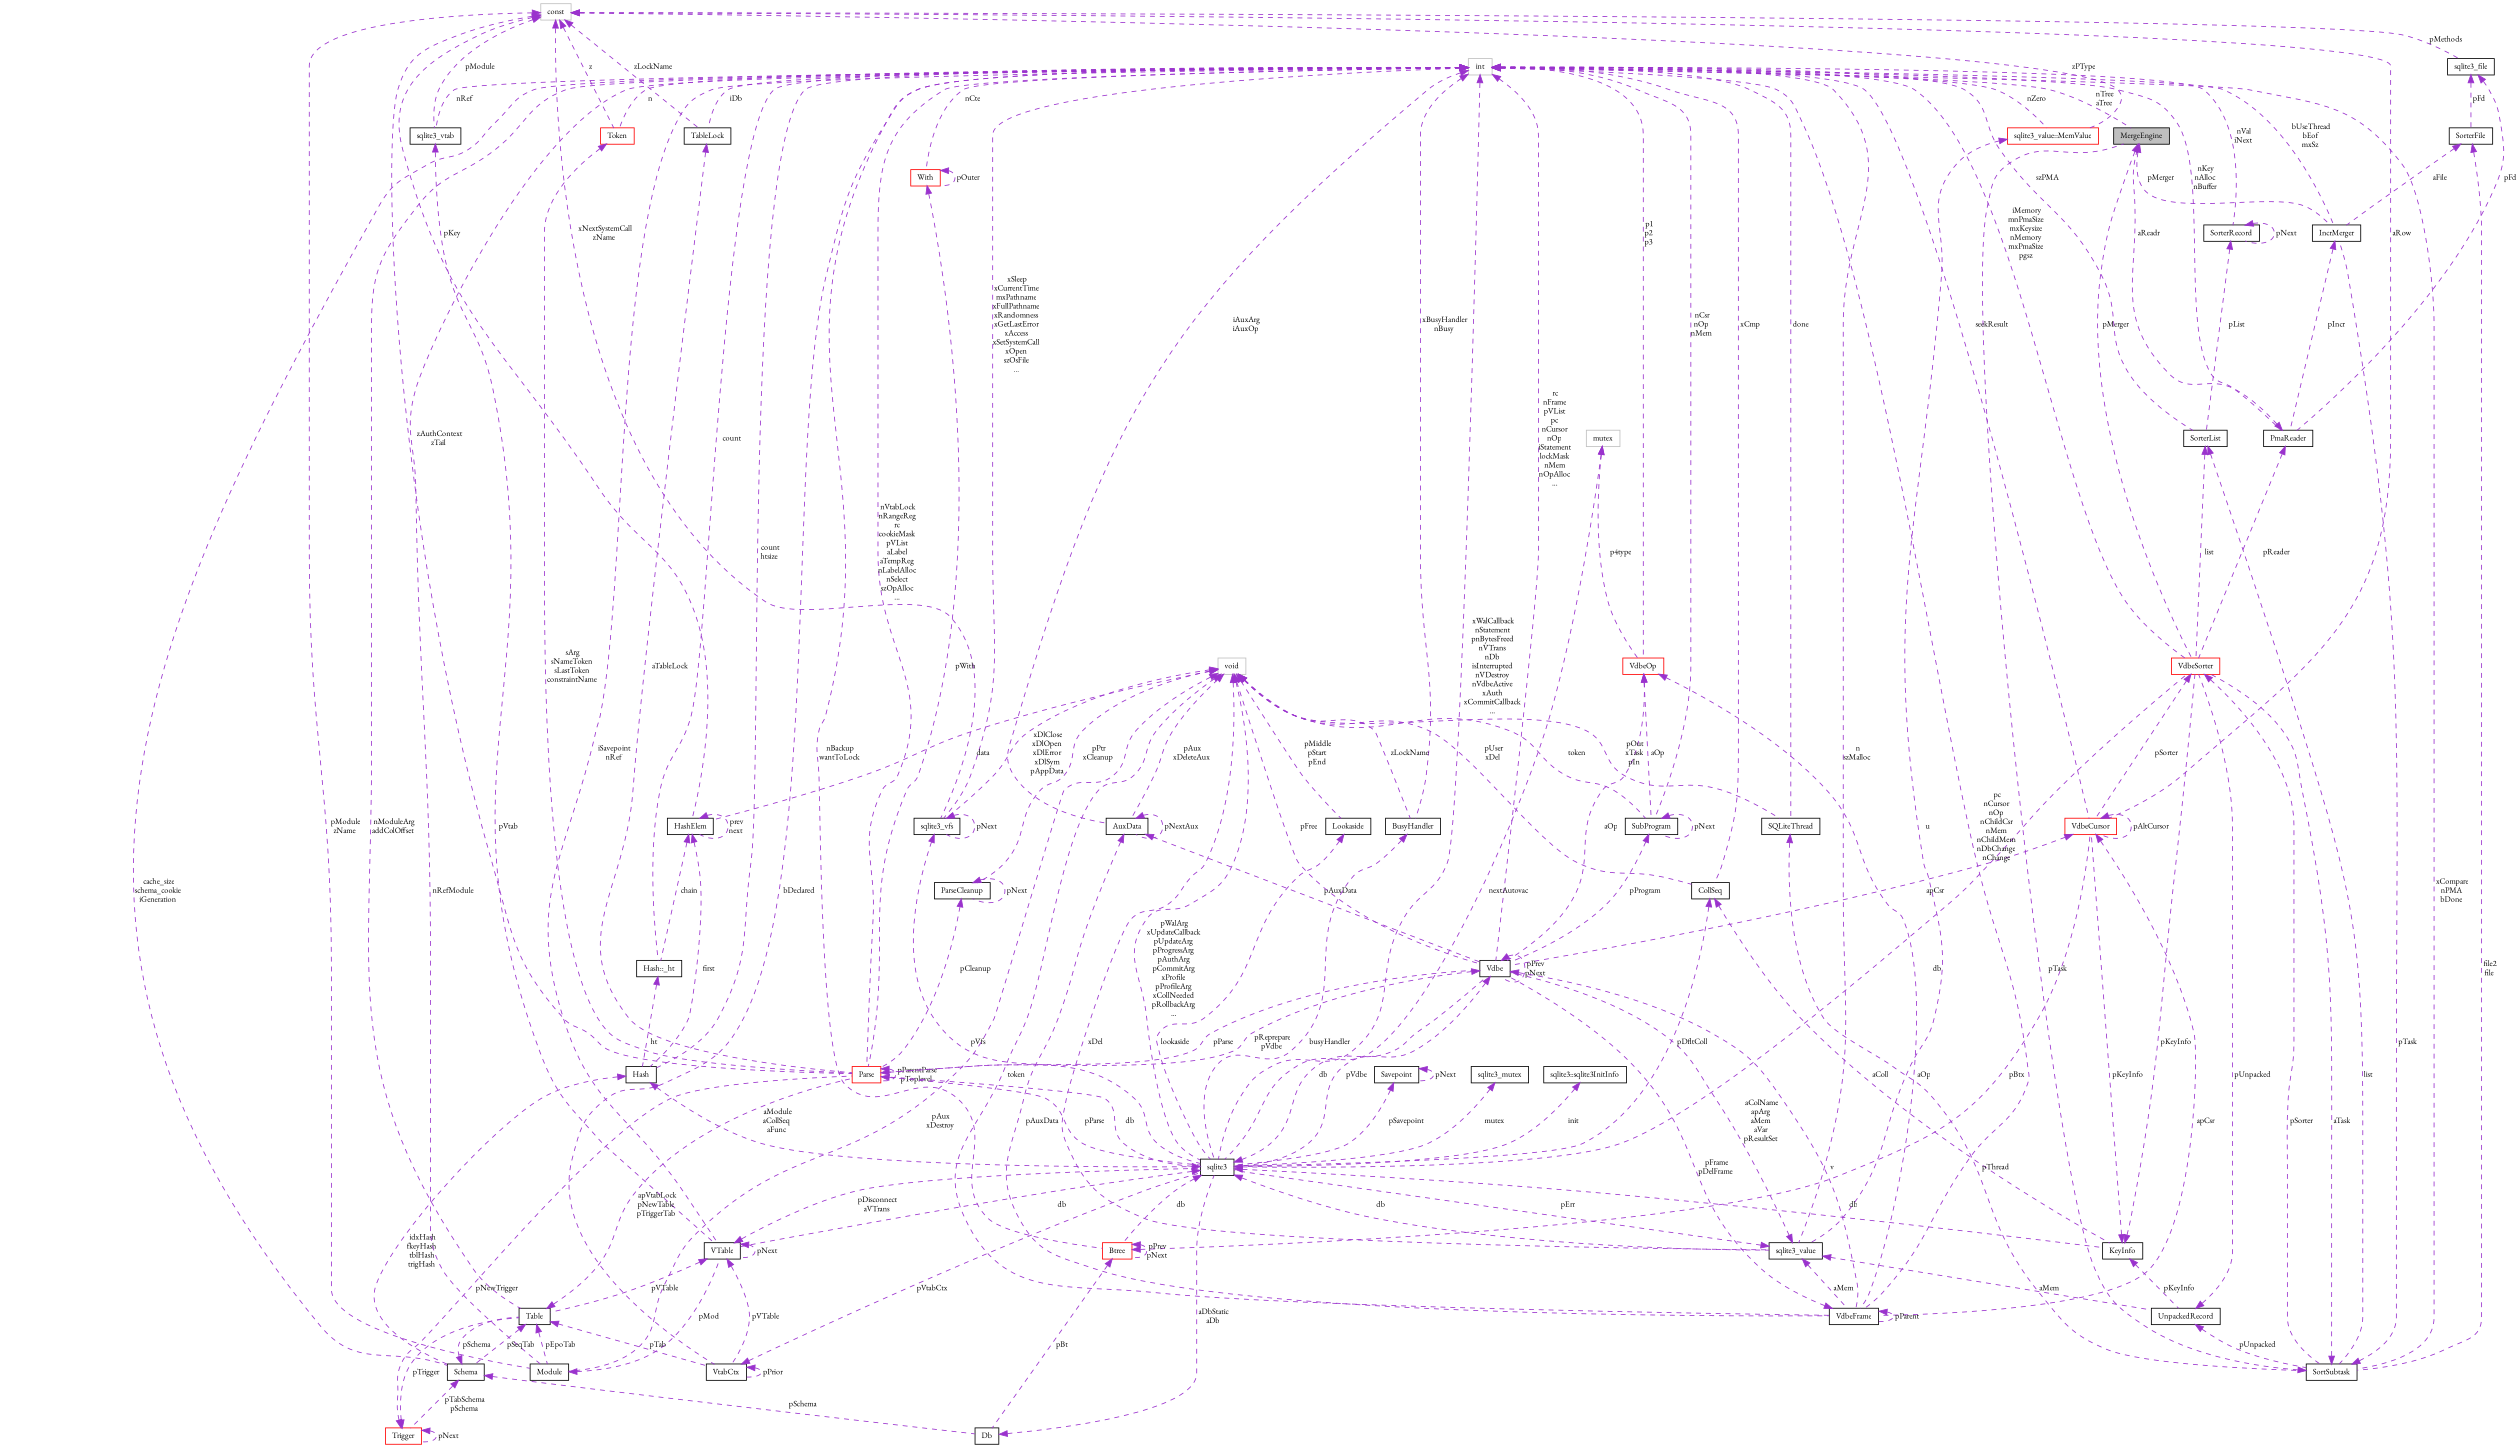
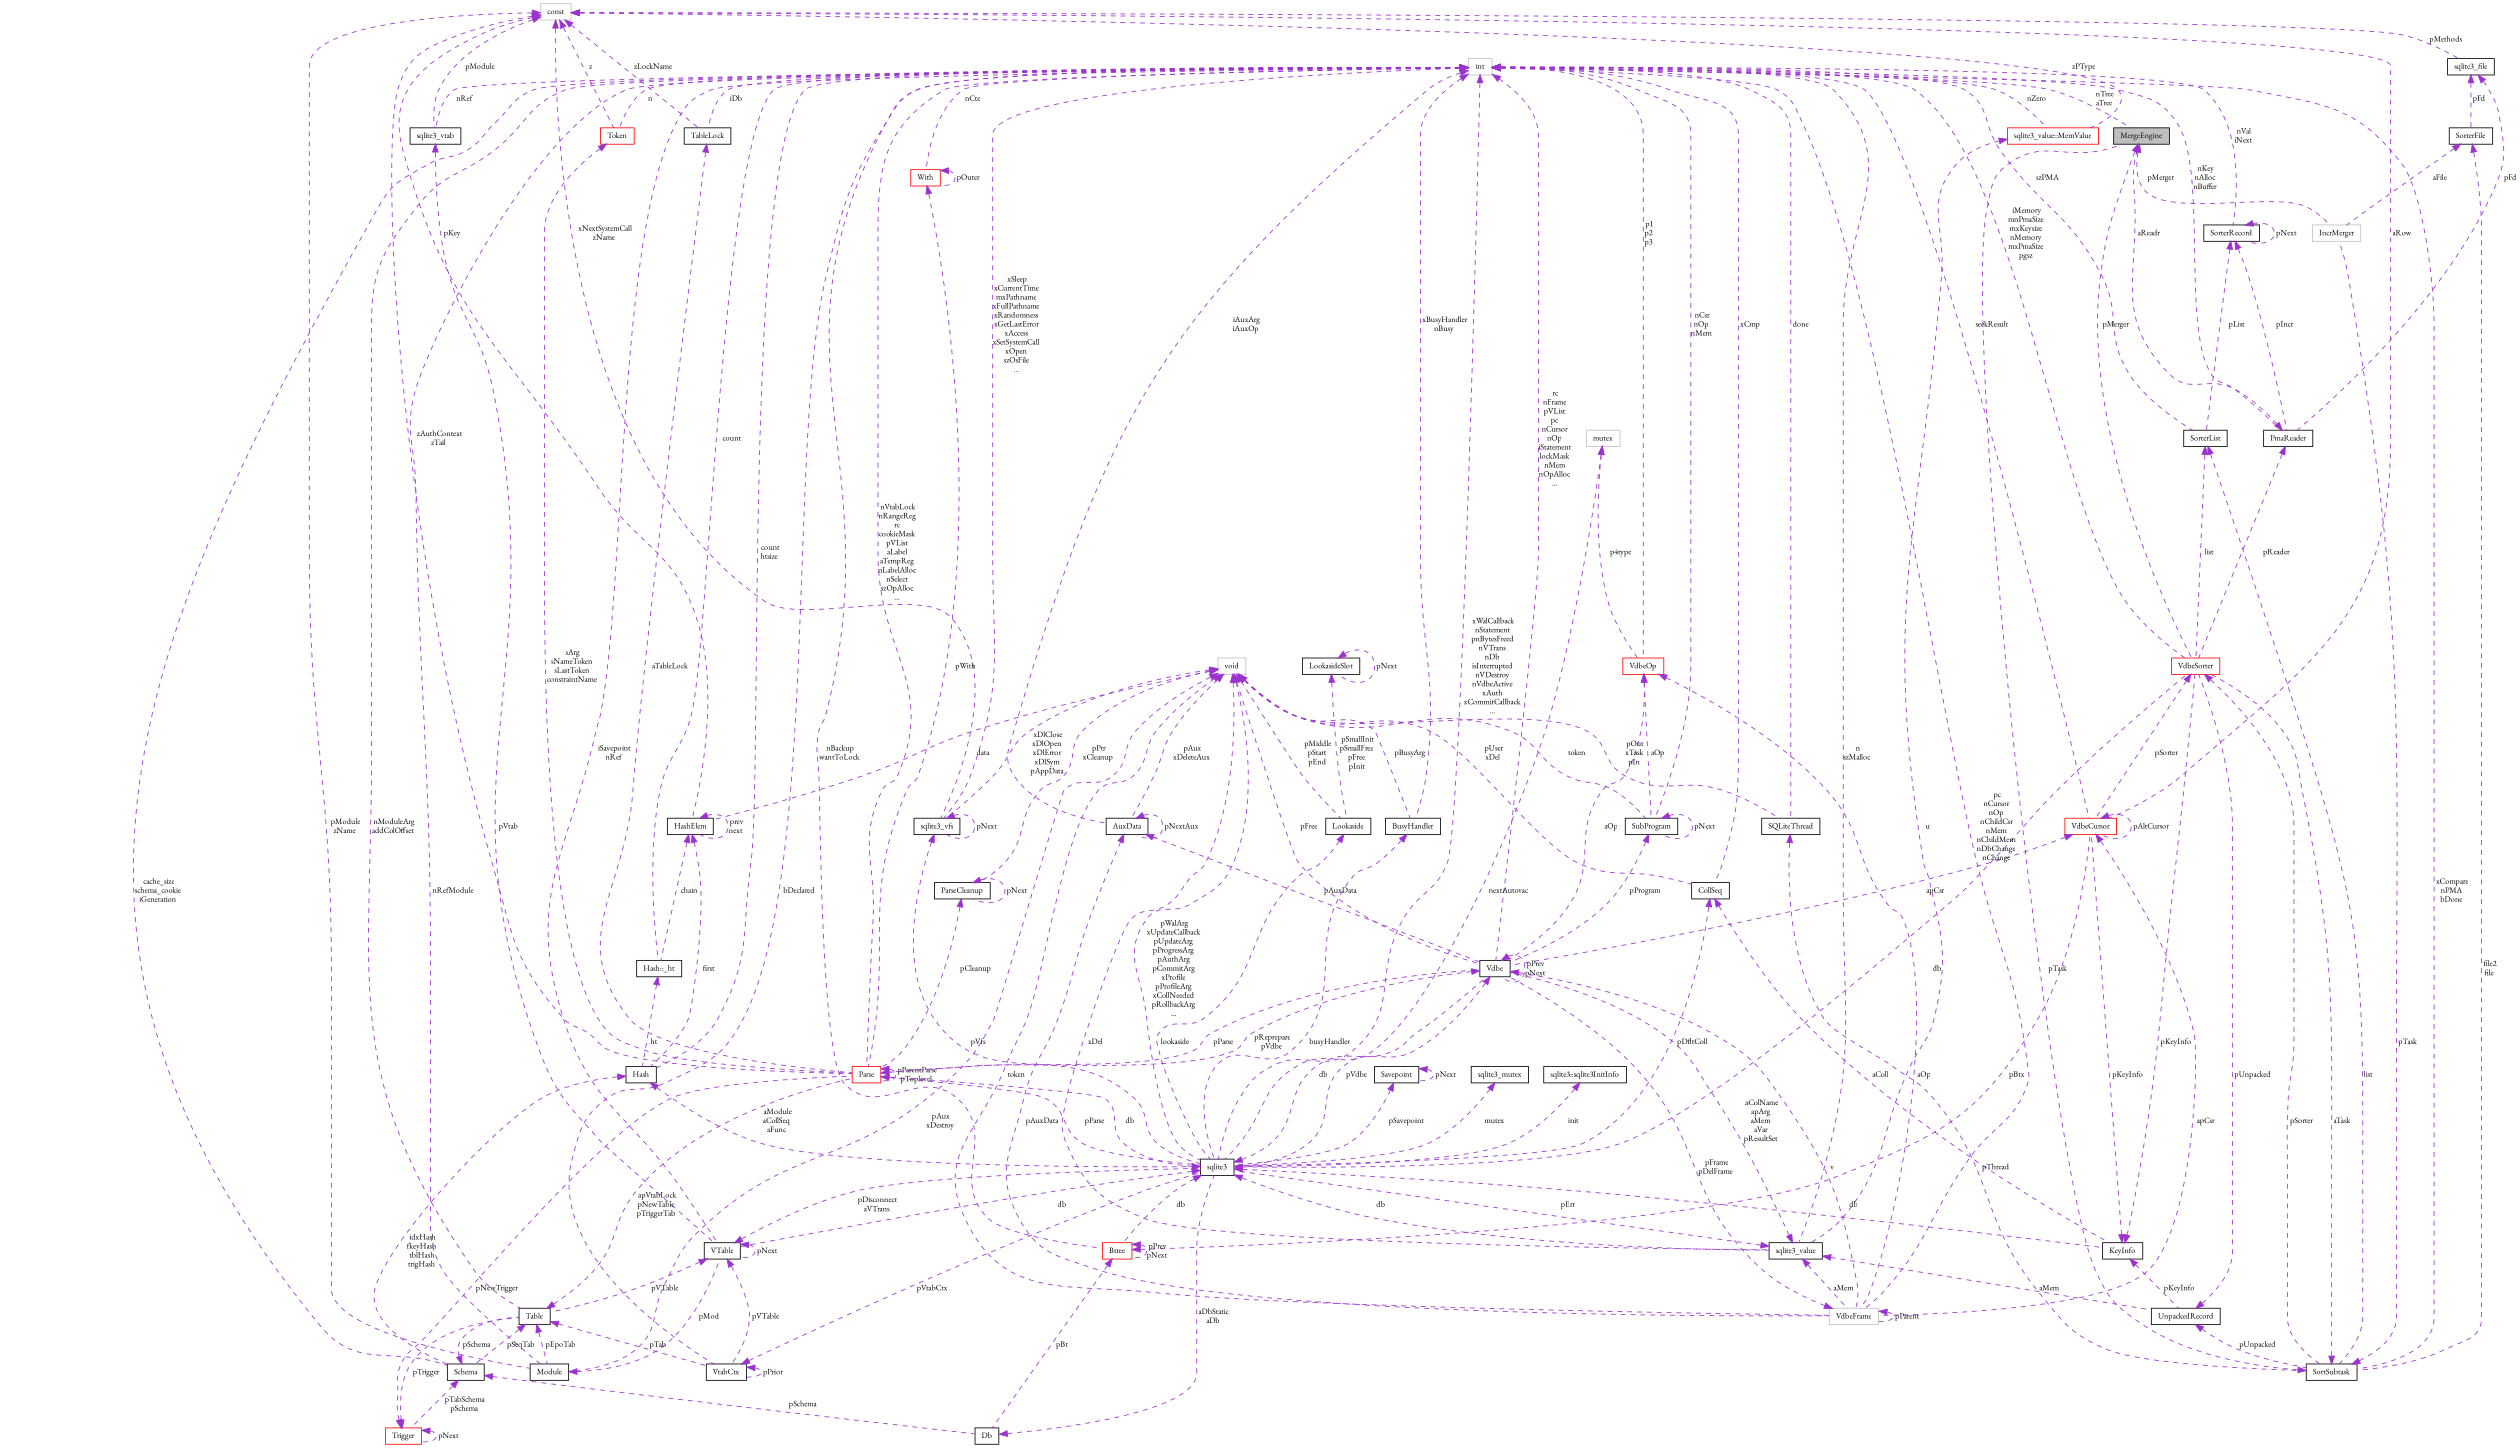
(1952, 75) -> none
(2337, 233) -> (2337, 233)
(2311, 340) -> (2266, 339)
none -> (1331, 666)
(1409, 753) -> (1409, 753)
(1854, 1316) -> (1854, 1316)
